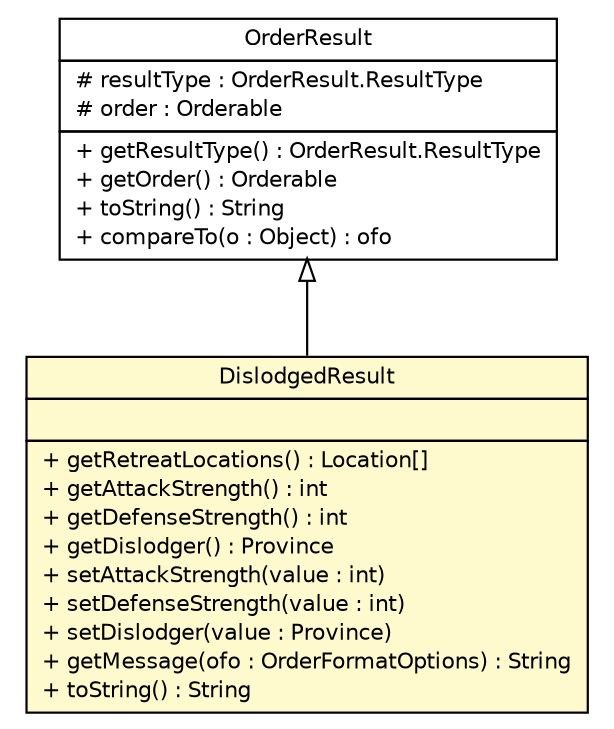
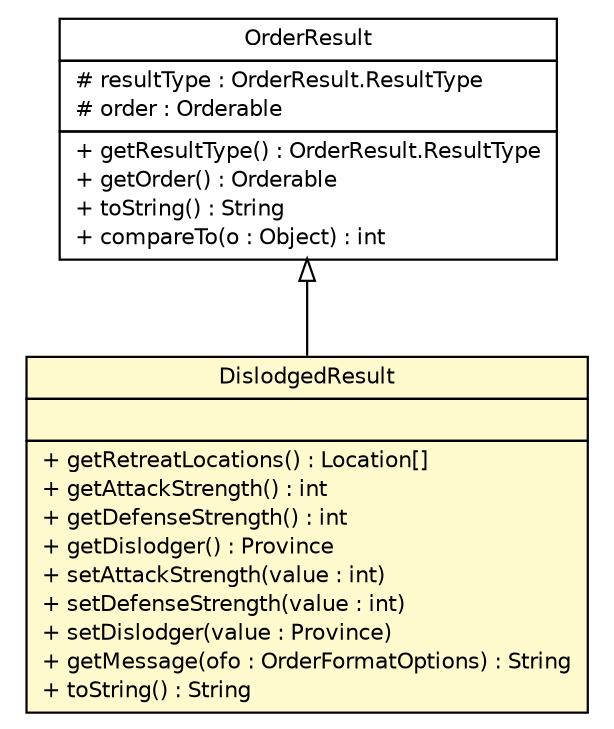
(234, 238) -> (231, 238)
